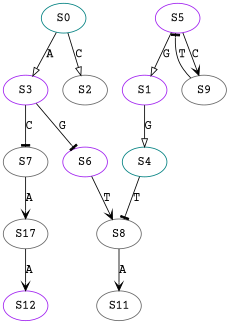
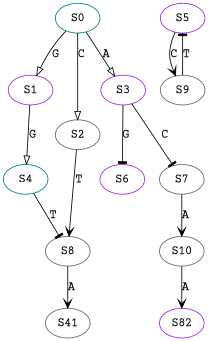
(163, 50) -> (52, 48)
(100, 194) -> (73, 189)
(26, 234) -> (182, 251)
(26, 306) -> (182, 323)
(119, 306) -> (68, 323)
